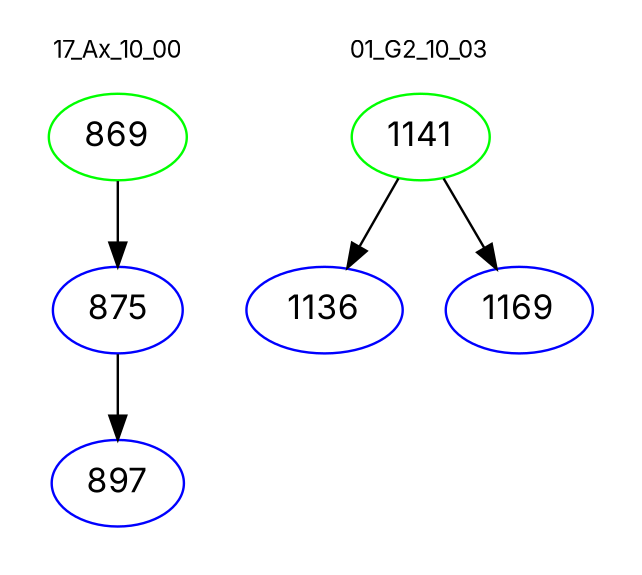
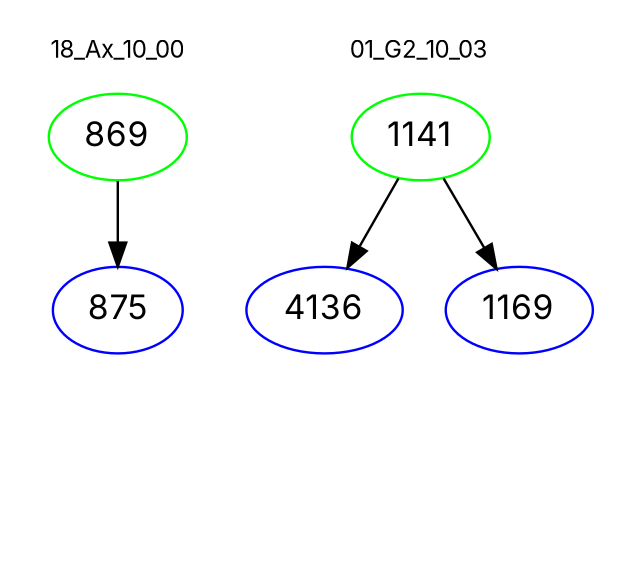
(118, 52) -> (118, 52)
(325, 310) -> (325, 310)
(118, 483) -> none
